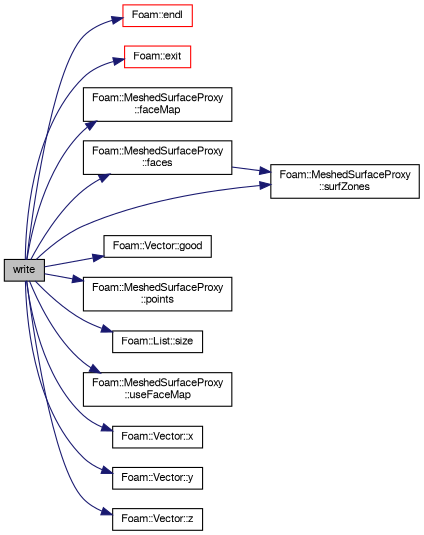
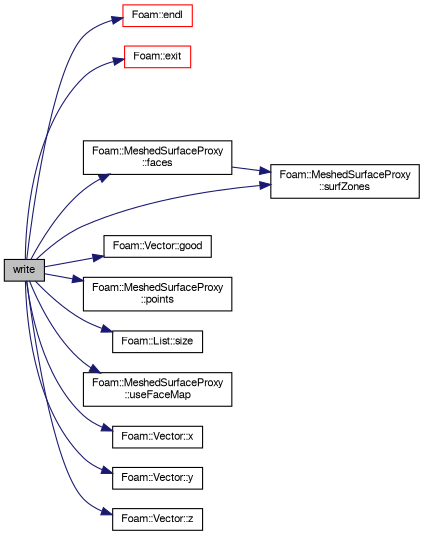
(158, 105) -> none
